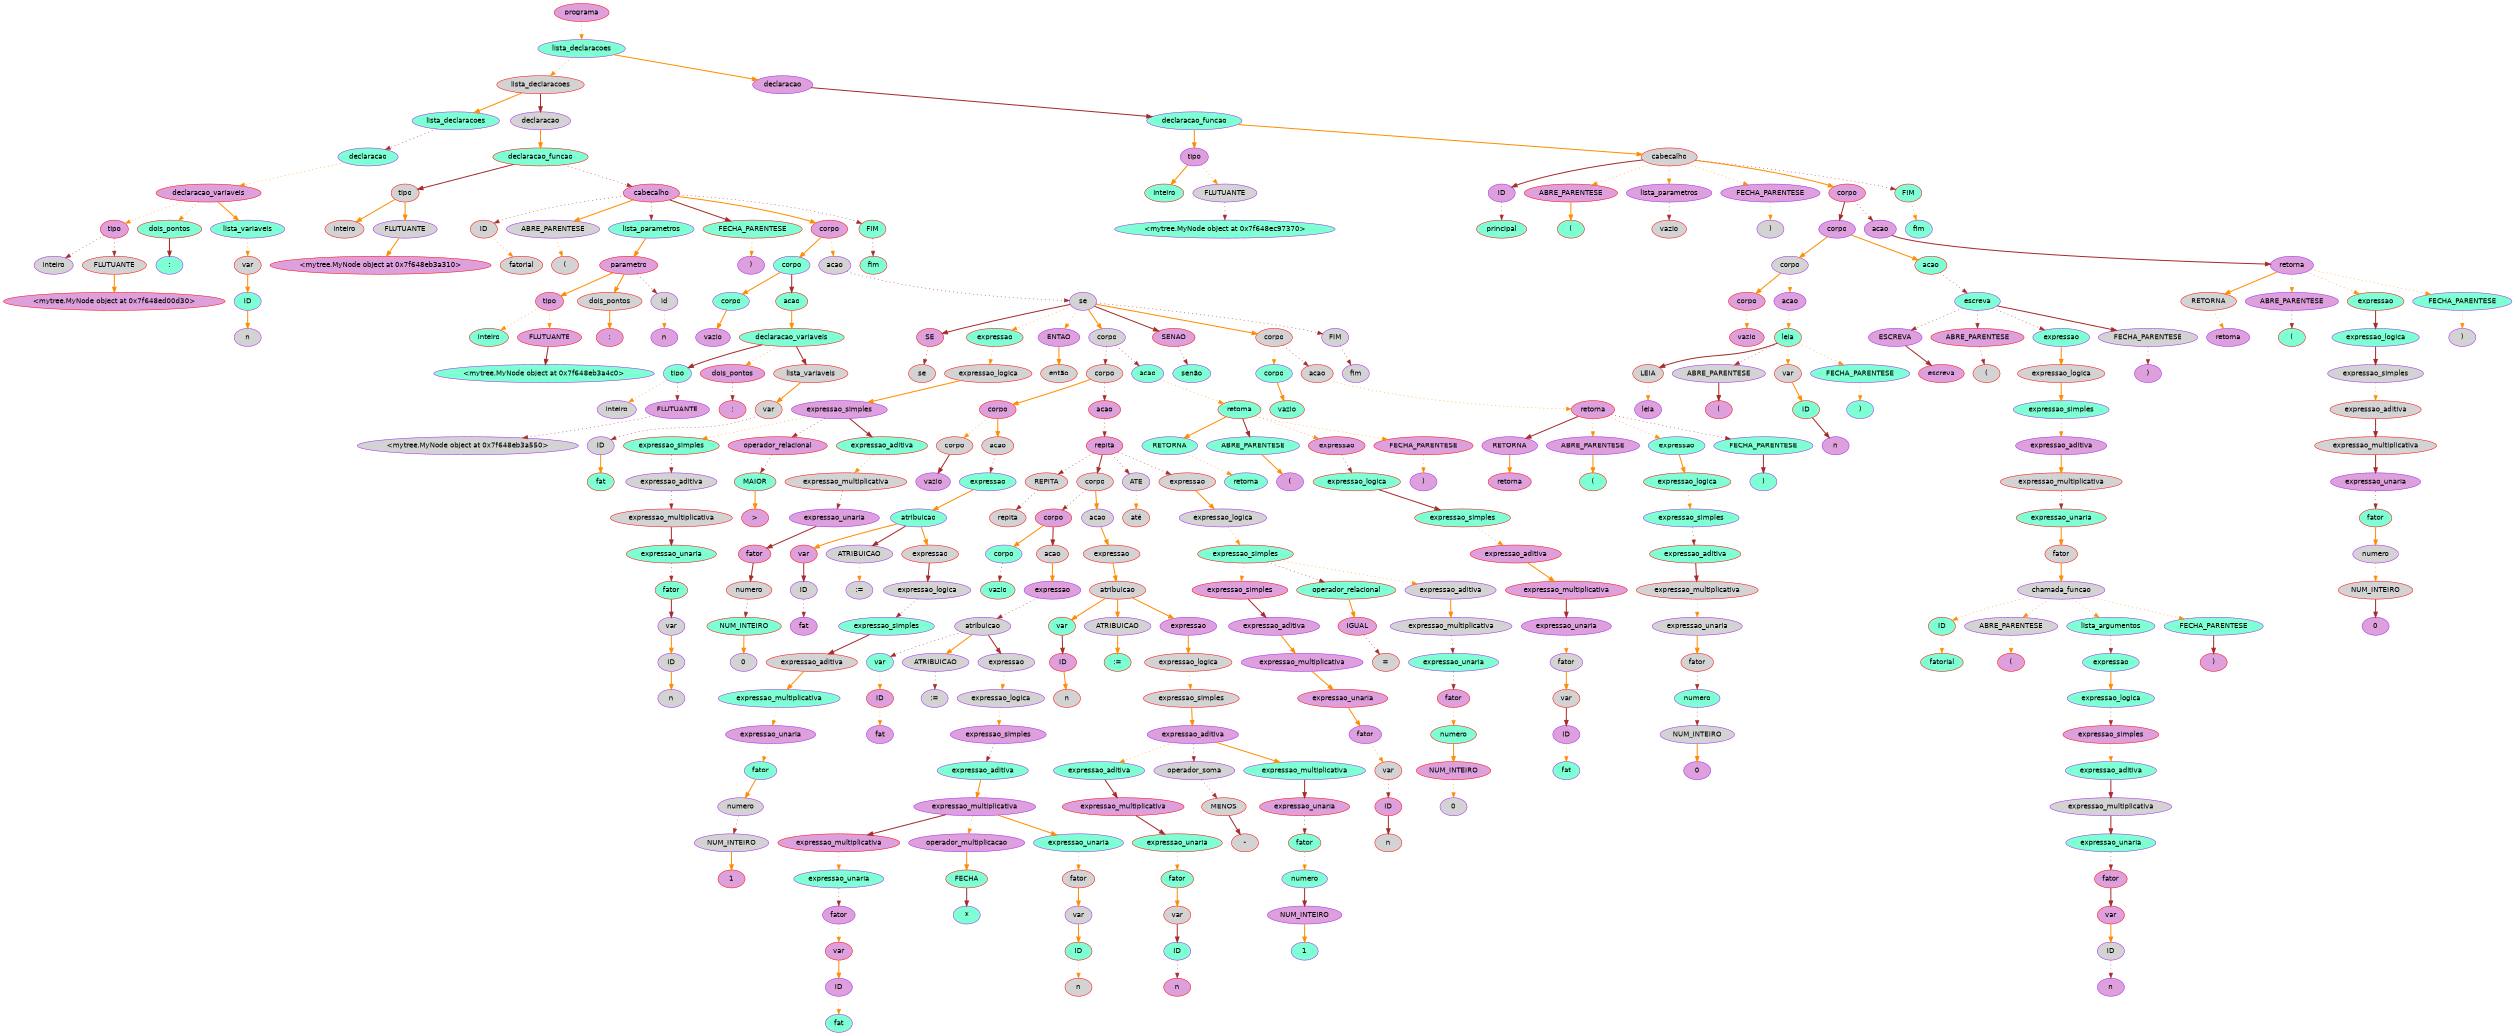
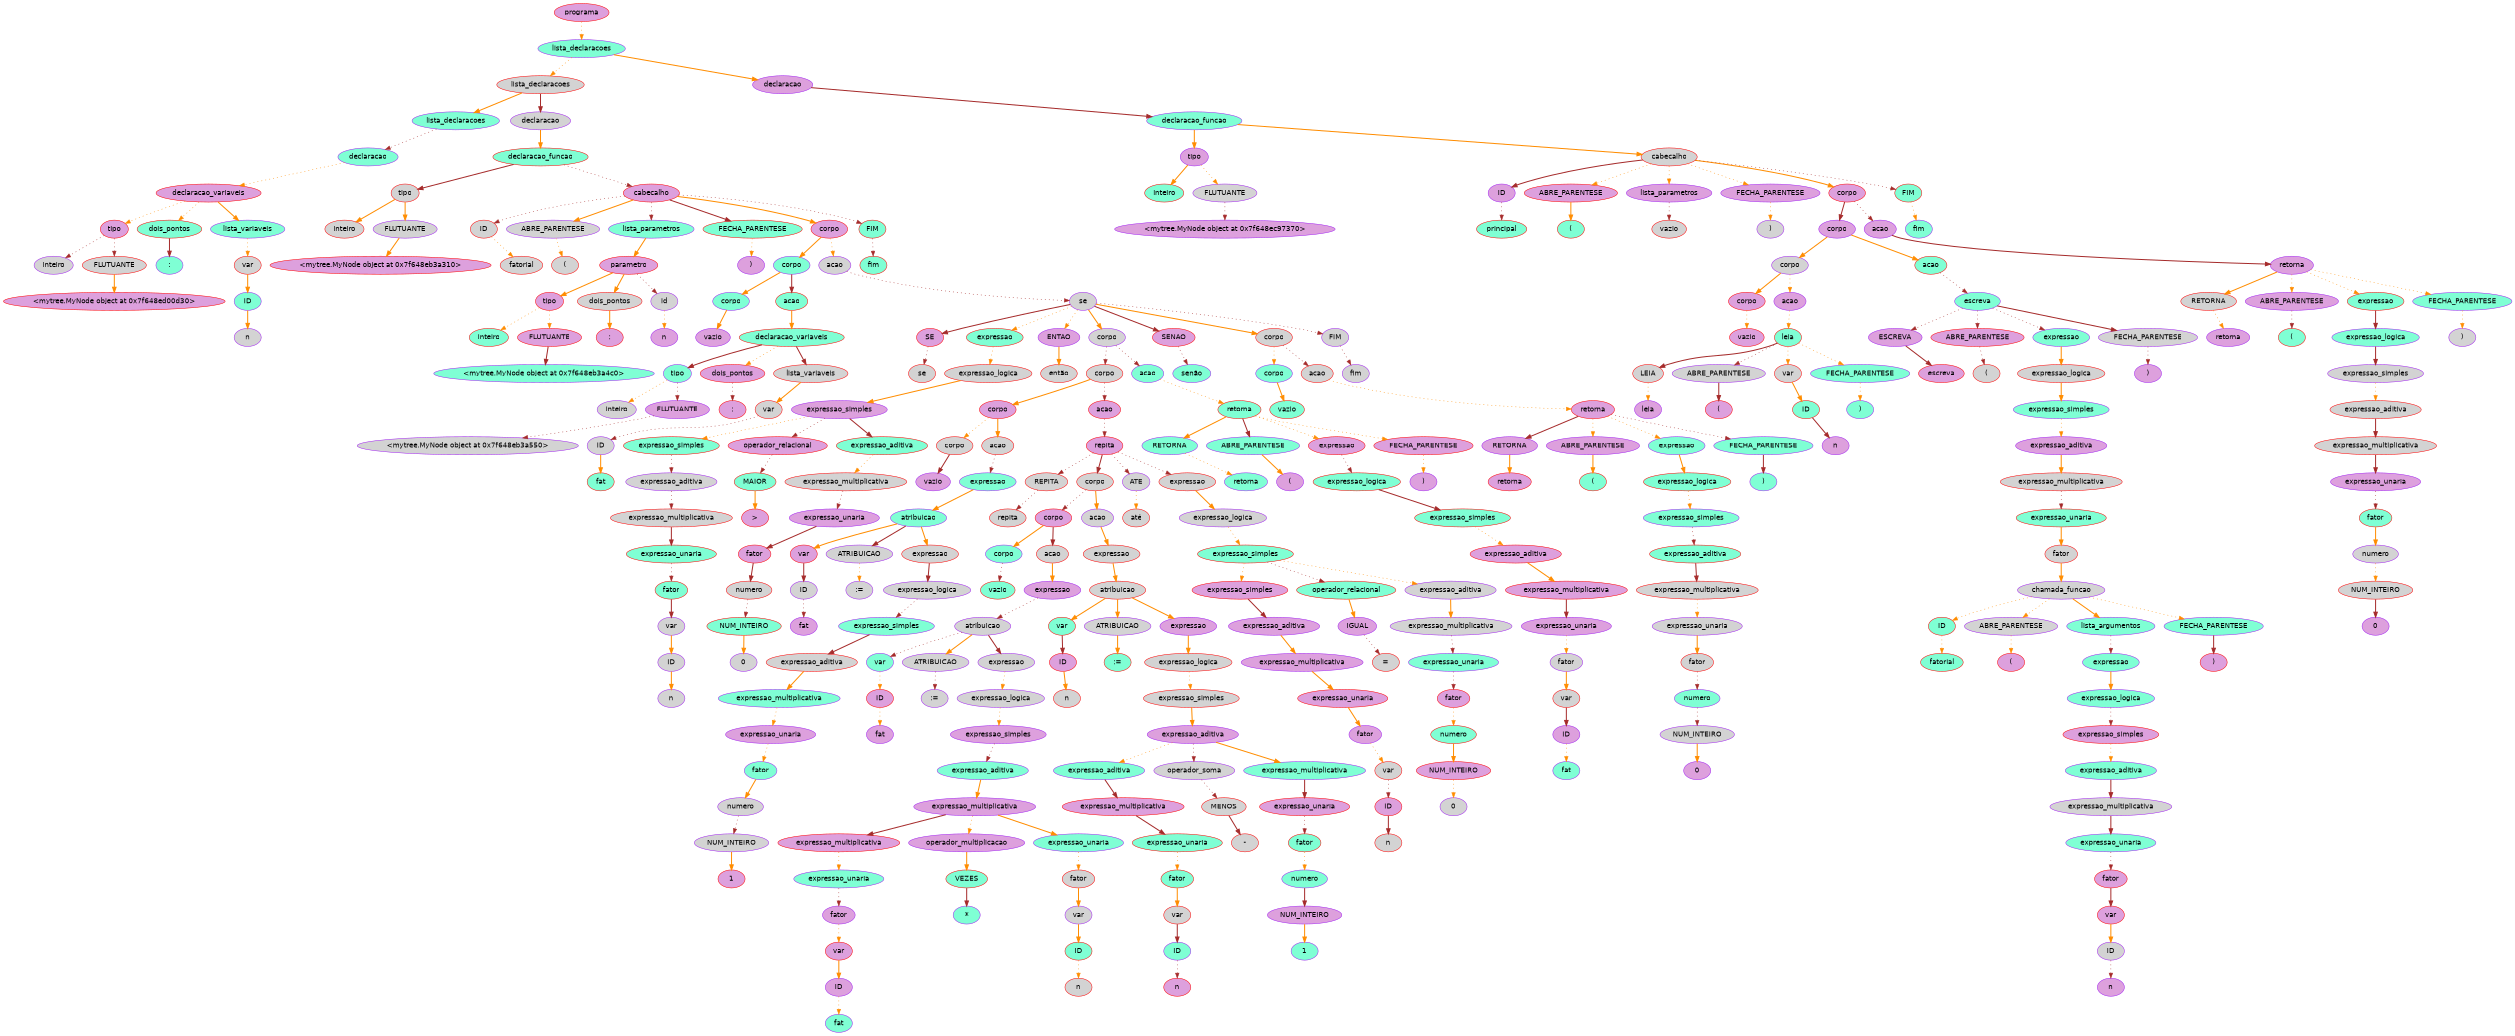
(1225, 229) -> (1225, 229)
(2084, 607) -> (2084, 607)
(1357, 626) -> (1357, 626)
(967, 879) -> (967, 879)
